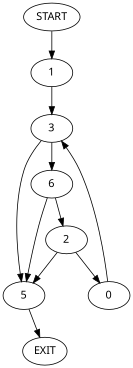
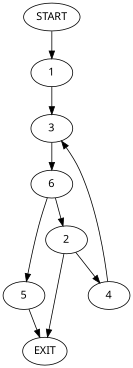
(18, 205) -> none
(48, 265) -> (56, 292)
(109, 296) -> (109, 296)
